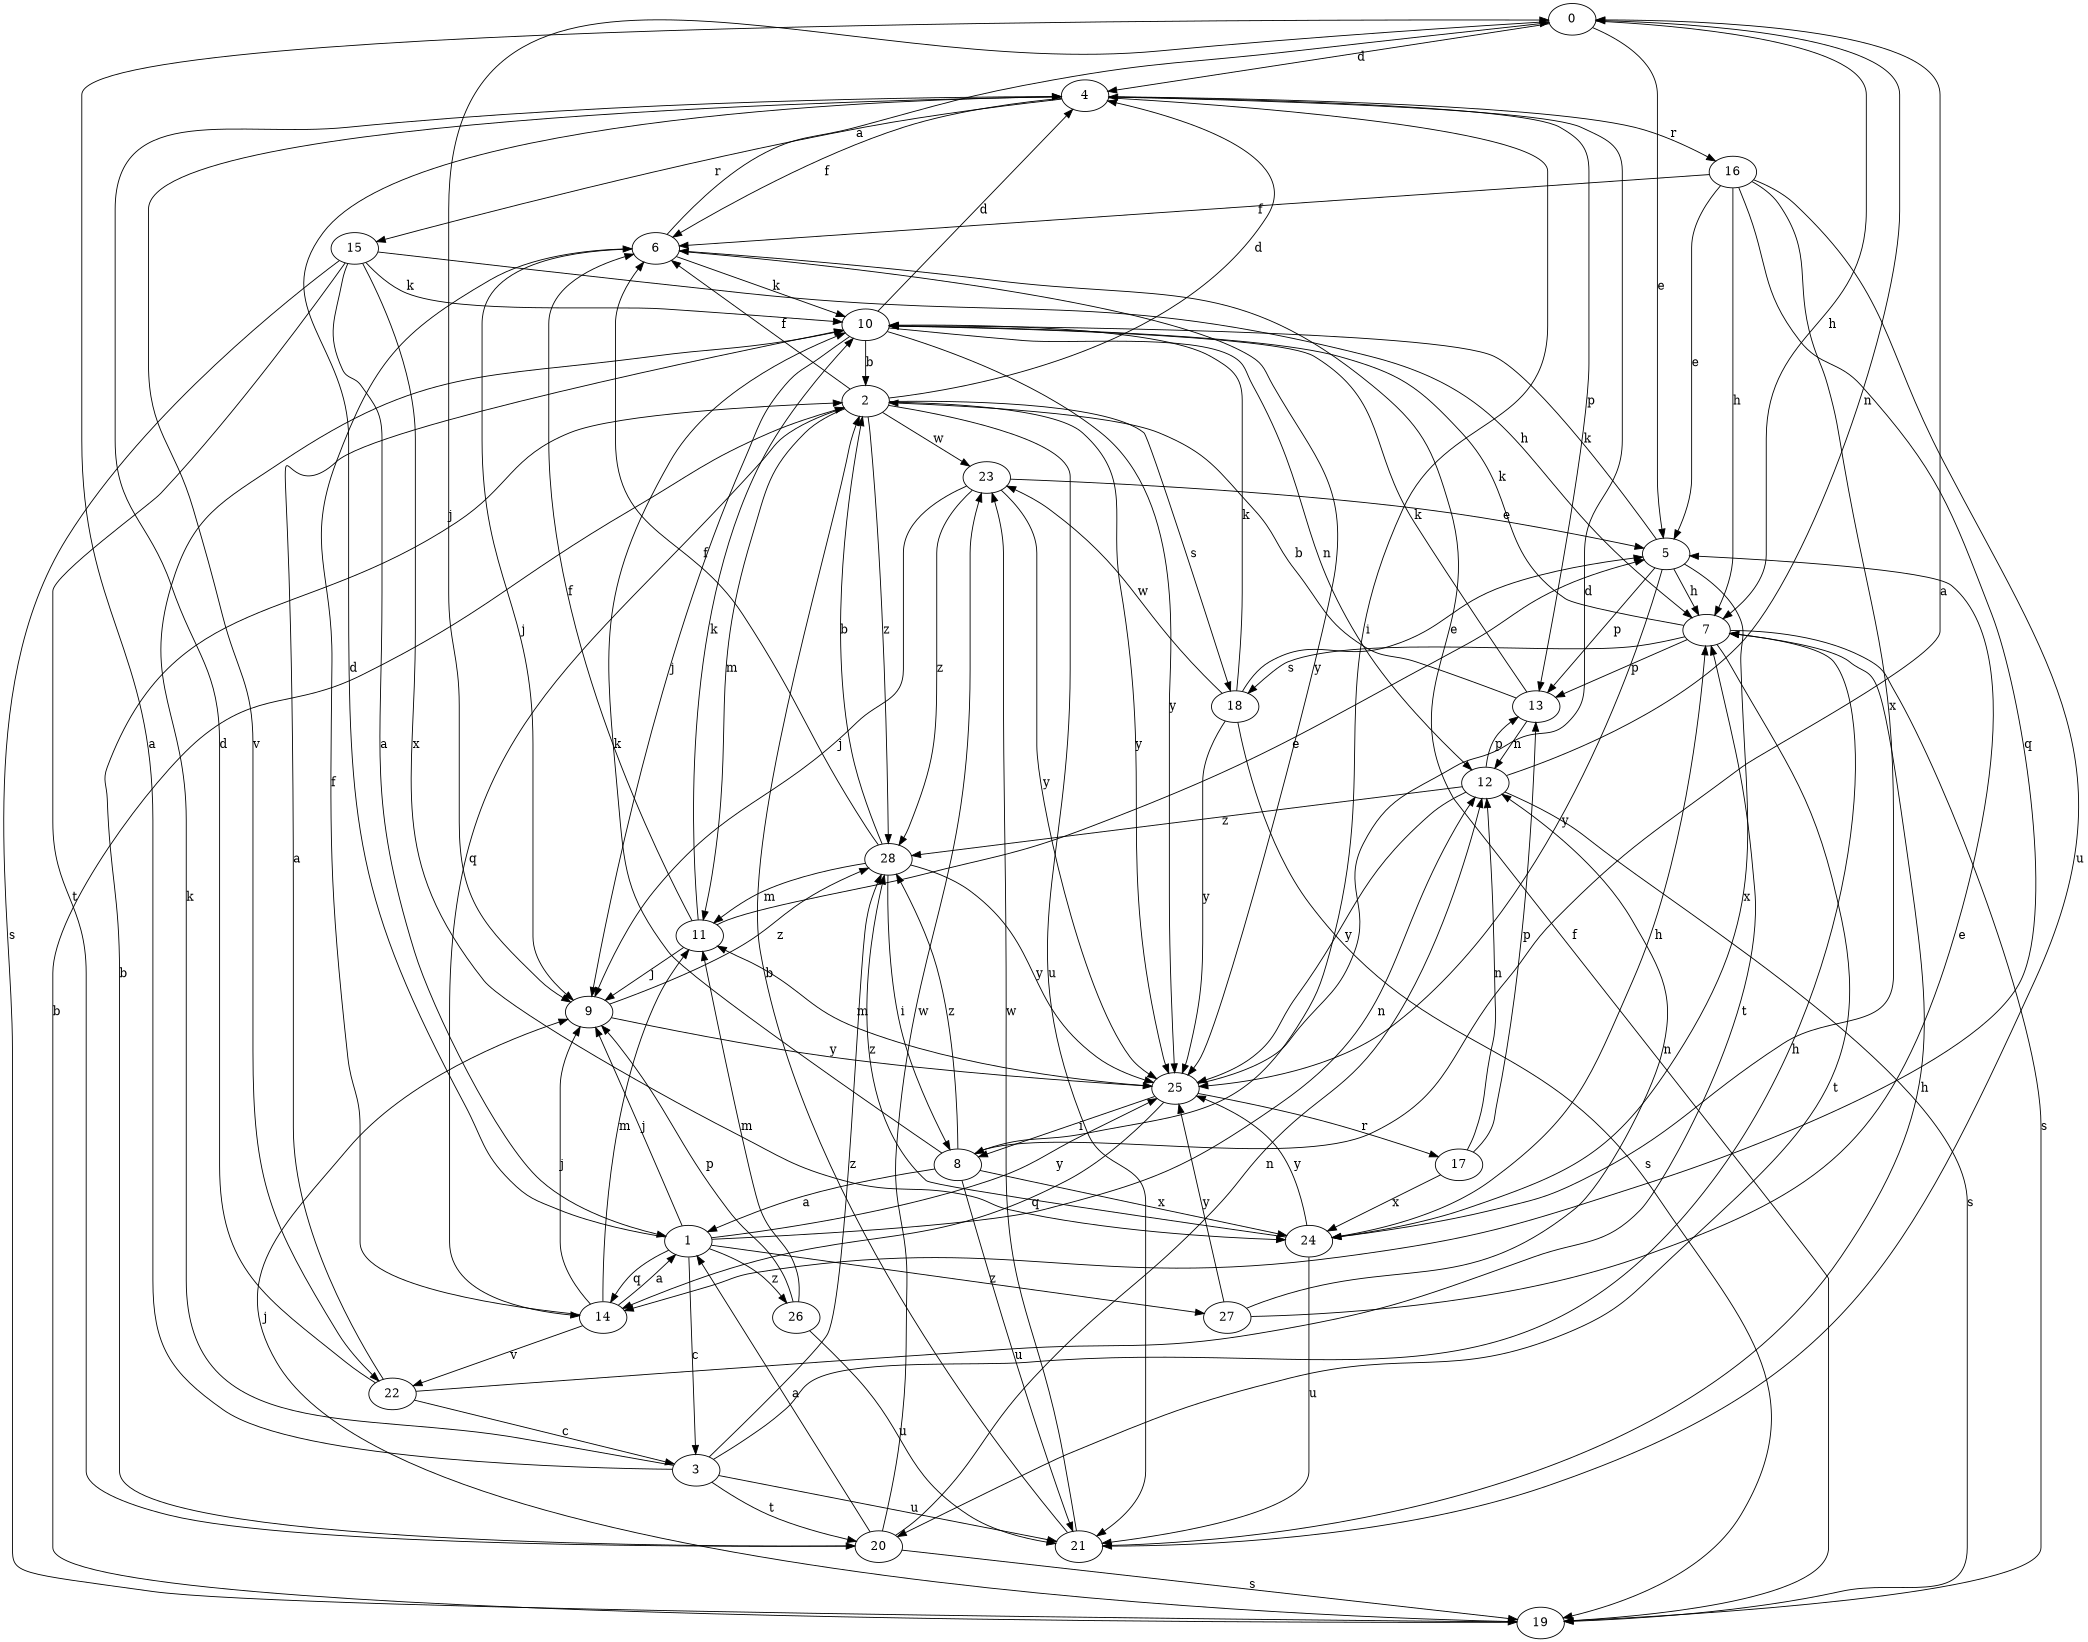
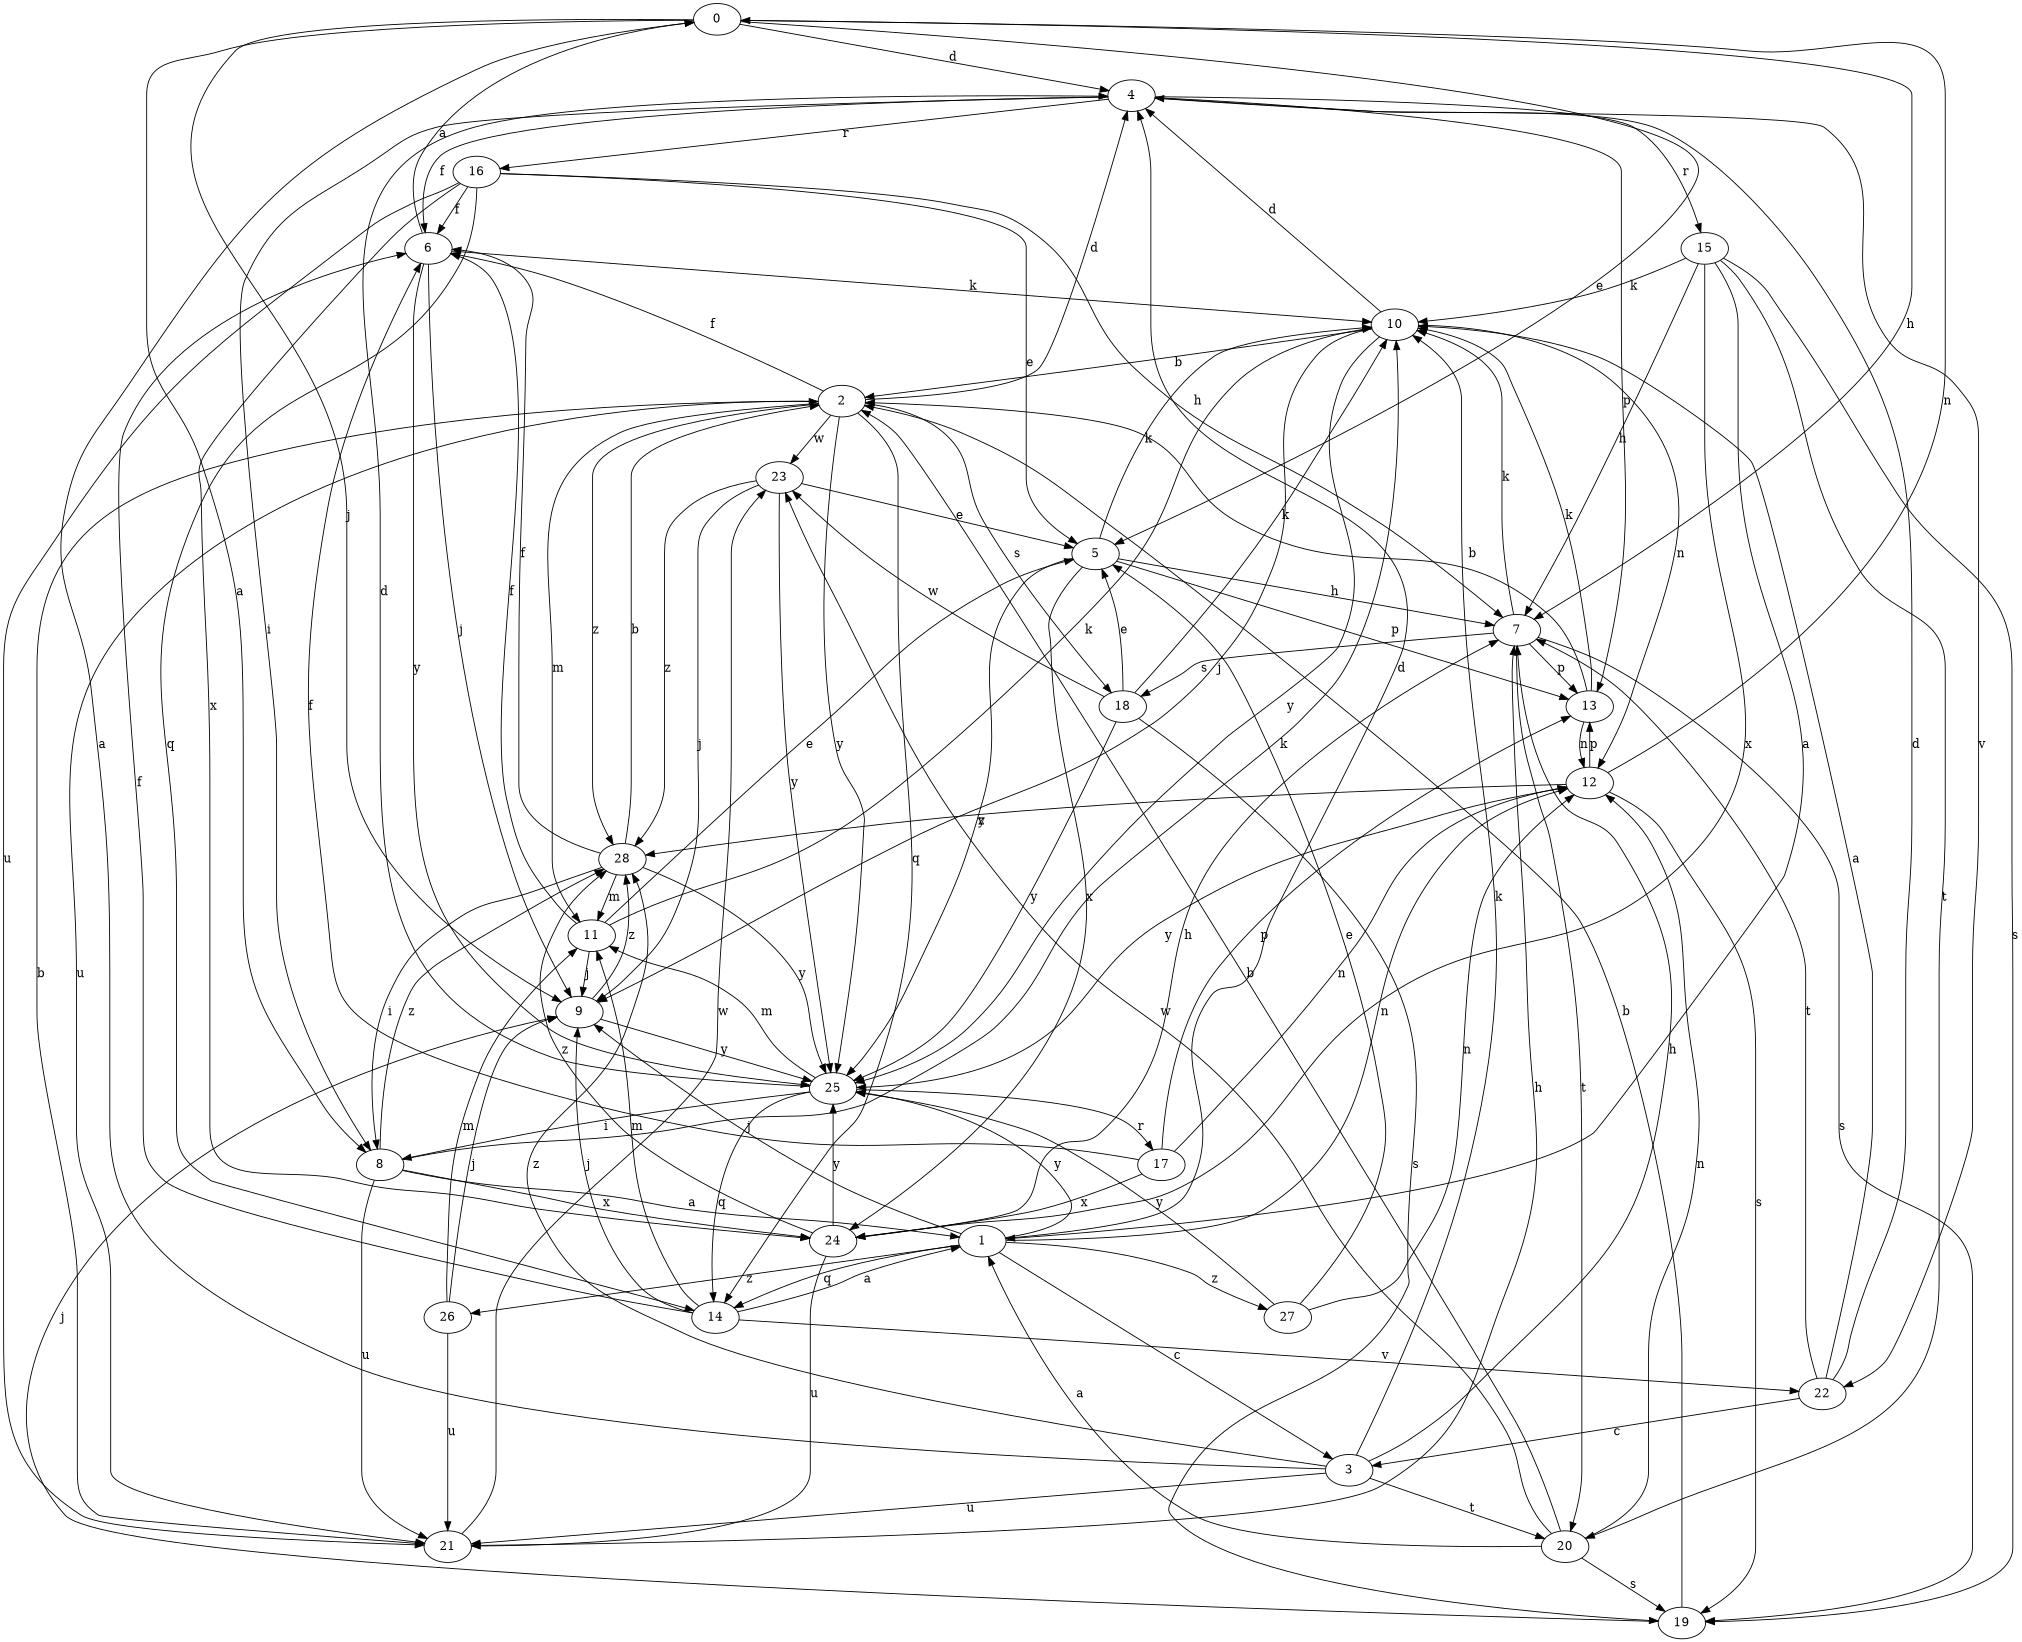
(1832, 713) -> (147, 319)
(1435, 749) -> (371, 1026)
(710, 1165) -> (474, 1165)
